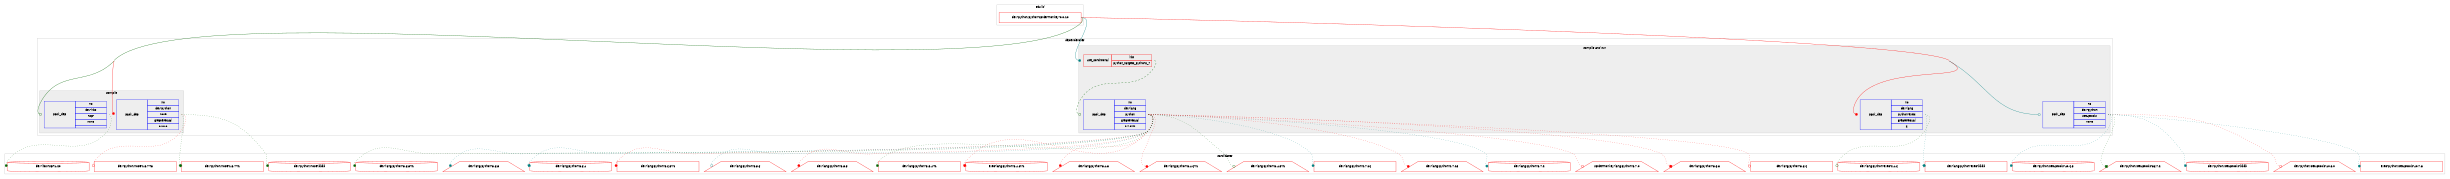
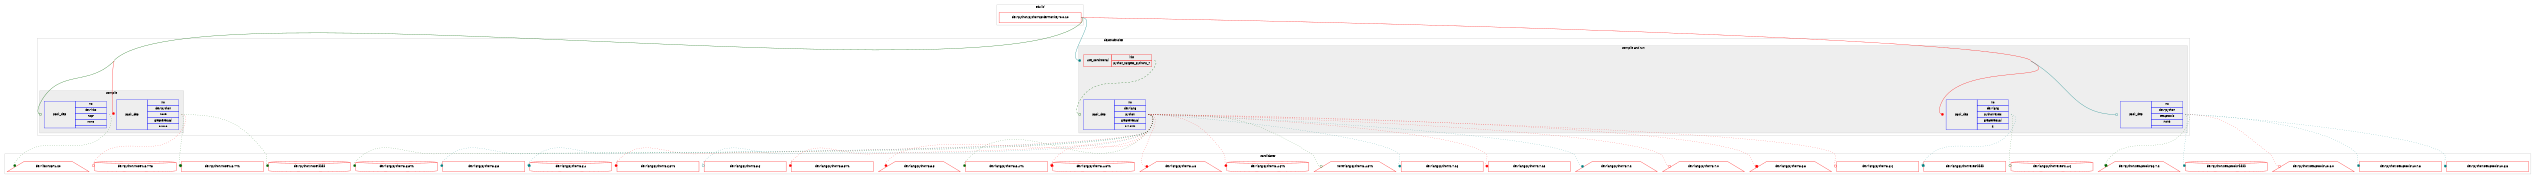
(48, 167) -> (48, 167)
(135, 167) -> (135, 167)
(484, 167) -> (484, 167)
(745, 167) -> (745, 167)
none -> (832, 167)
(1006, 167) -> (1094, 167)
(1181, 167) -> (1268, 167)
(1268, 167) -> (1355, 167)
(1442, 167) -> (1529, 167)
(1529, 167) -> (1616, 167)
(1617, 167) -> (1703, 167)
(2053, 167) -> (2488, 167)
(2402, 167) -> (2400, 167)
